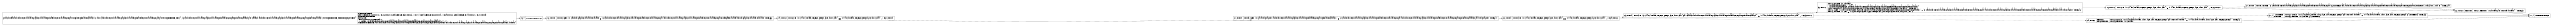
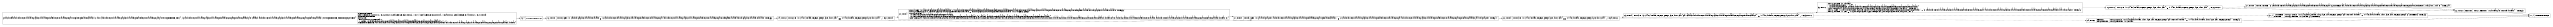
none -> (1064, 14)
